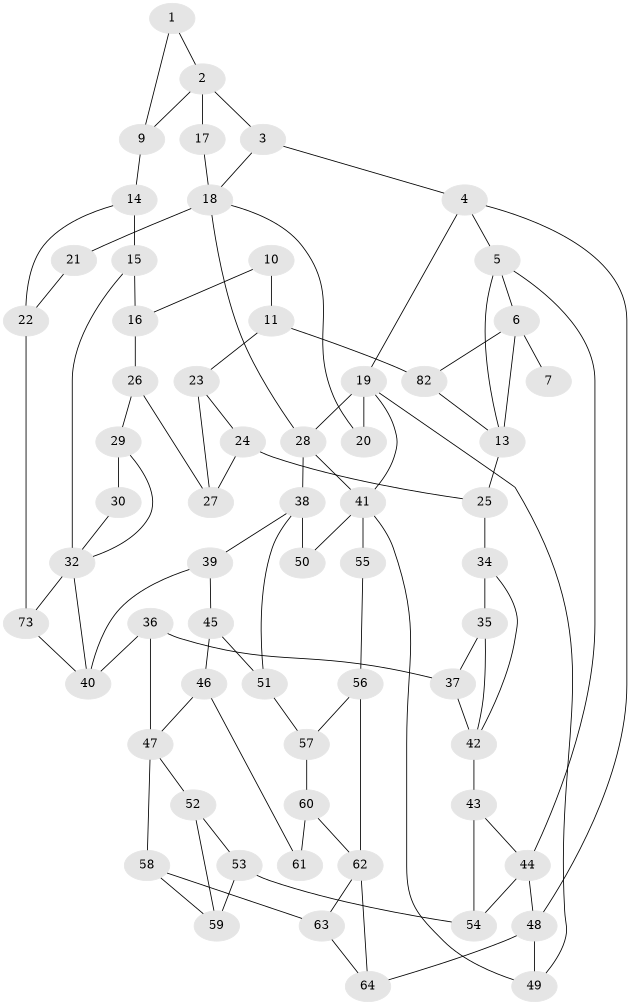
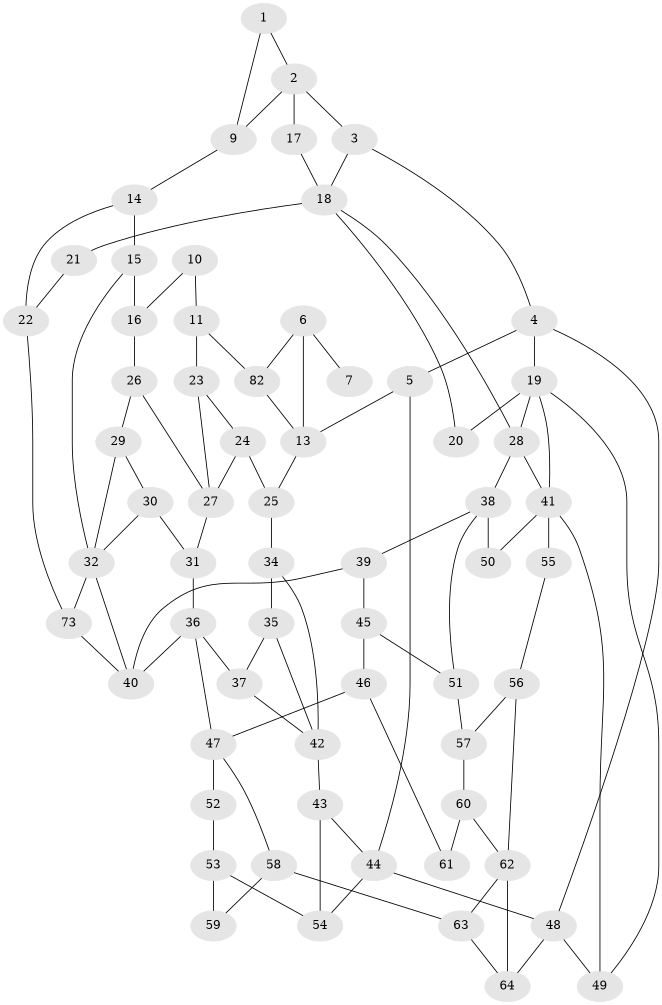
(507, 291) -> none
none -> (193, 563)
(205, 865) -> none
